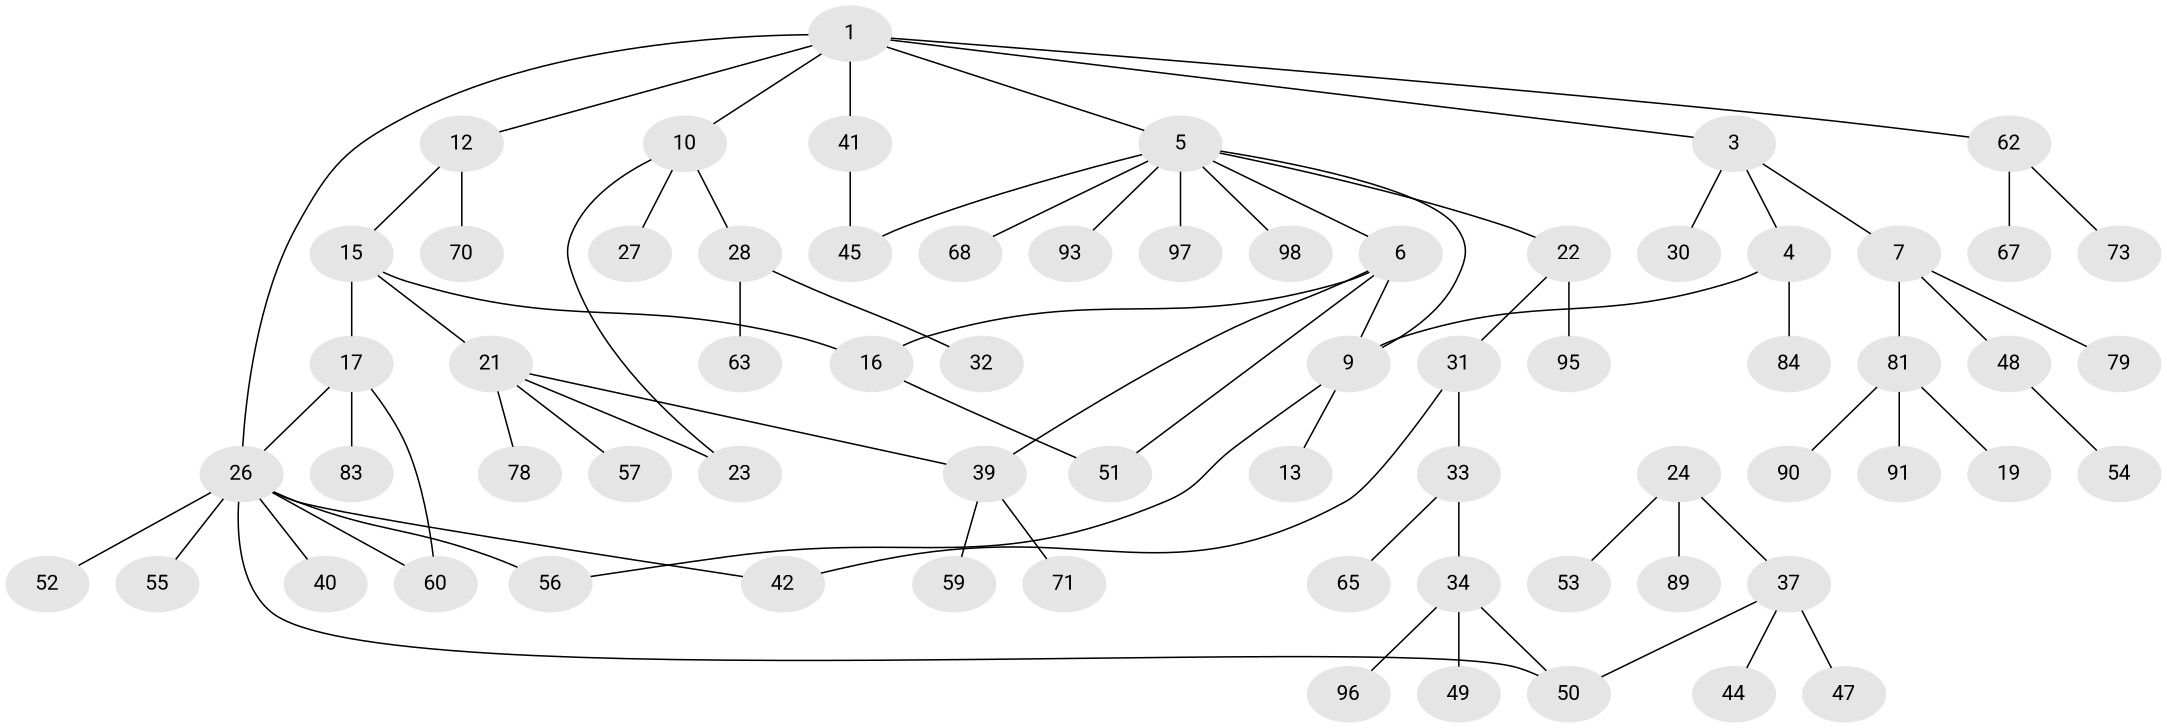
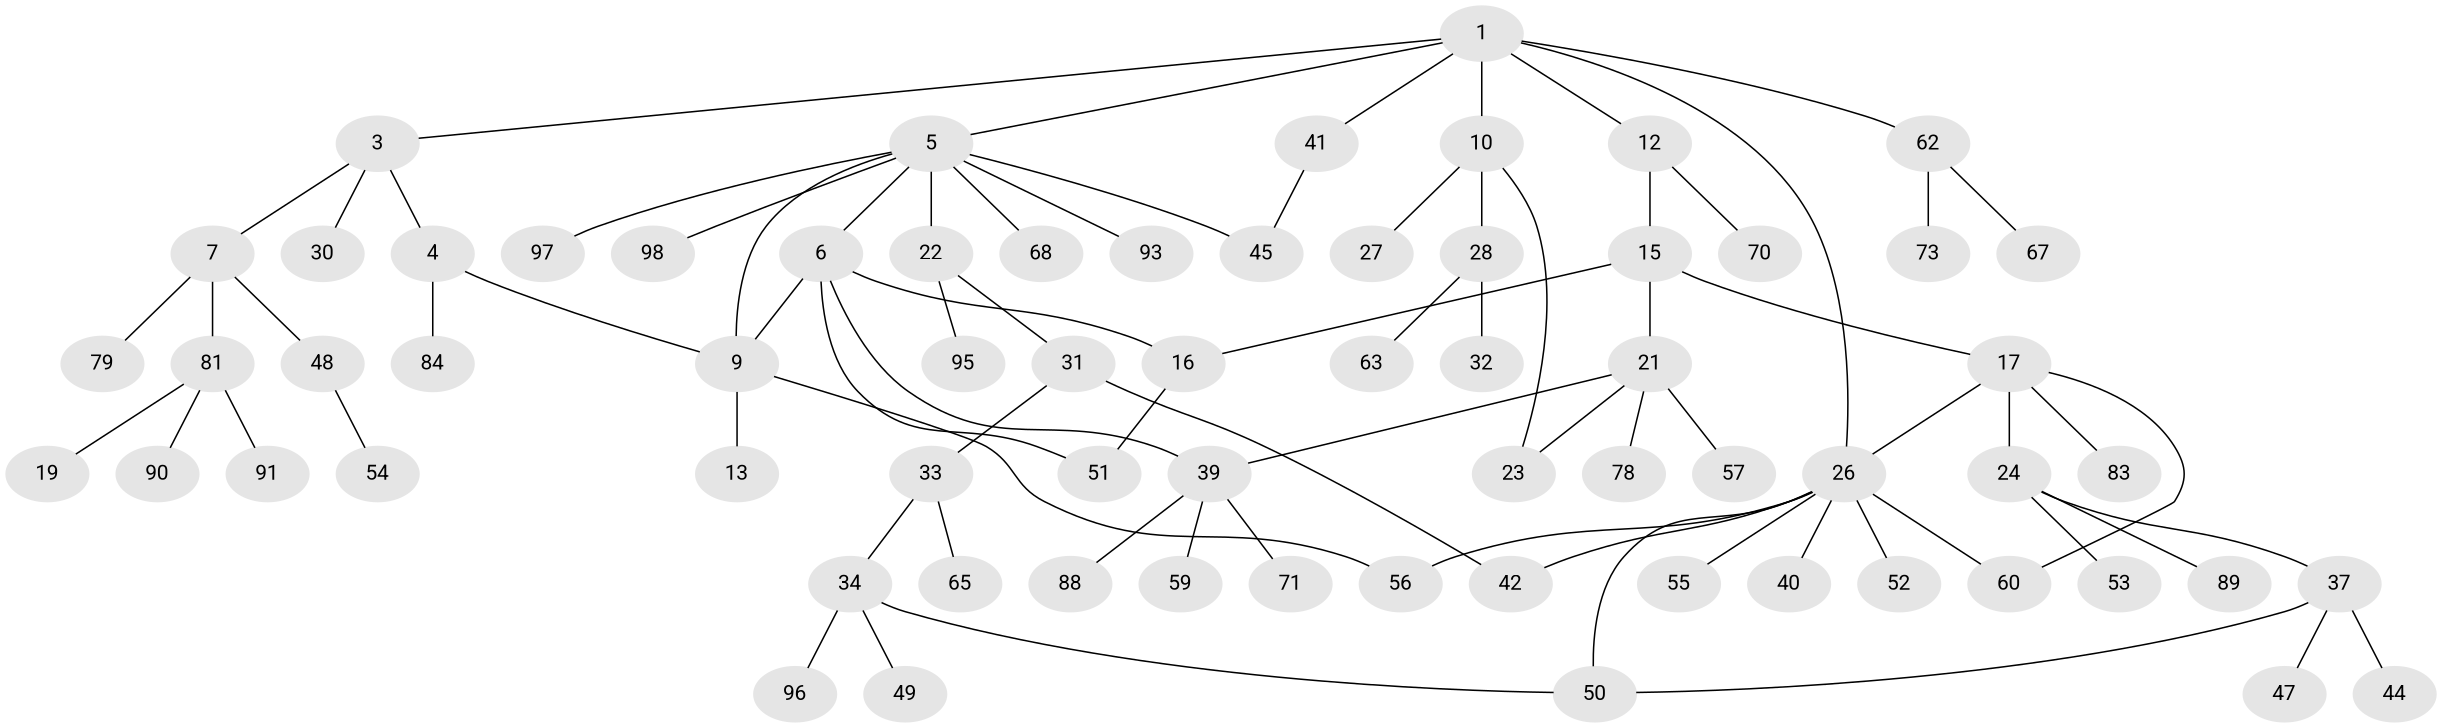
none -> (2009, 419)
none -> (1070, 584)
